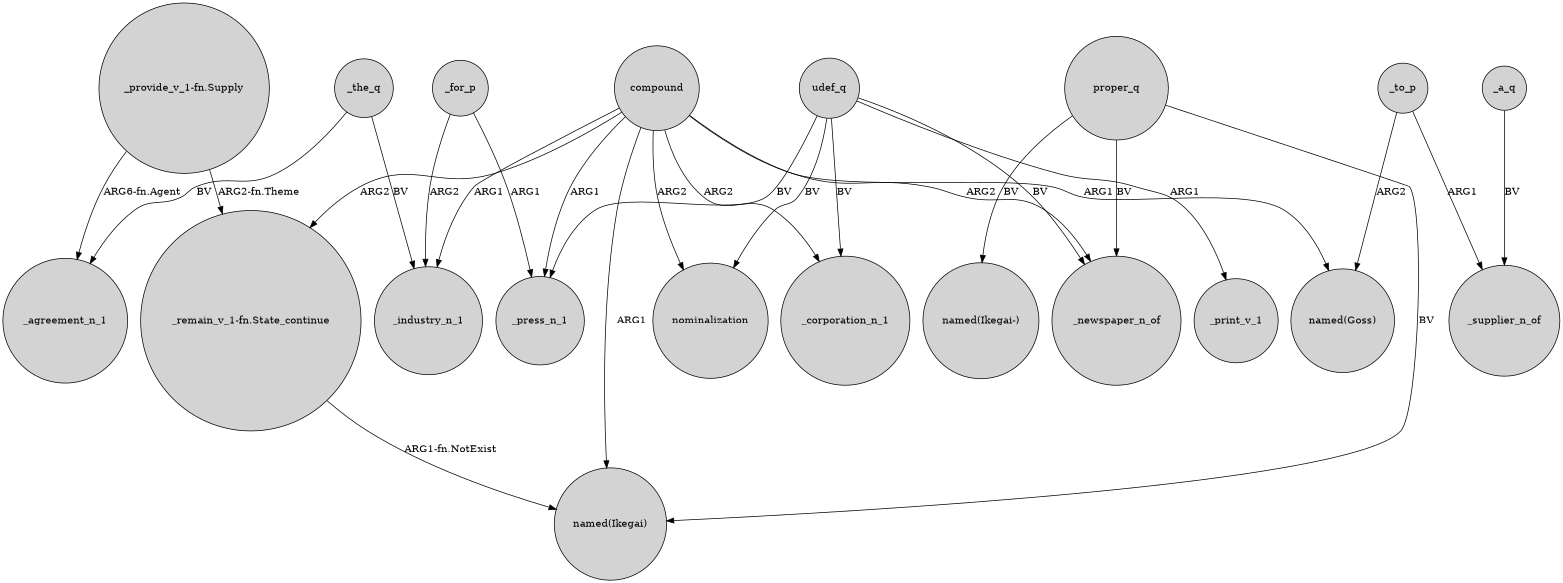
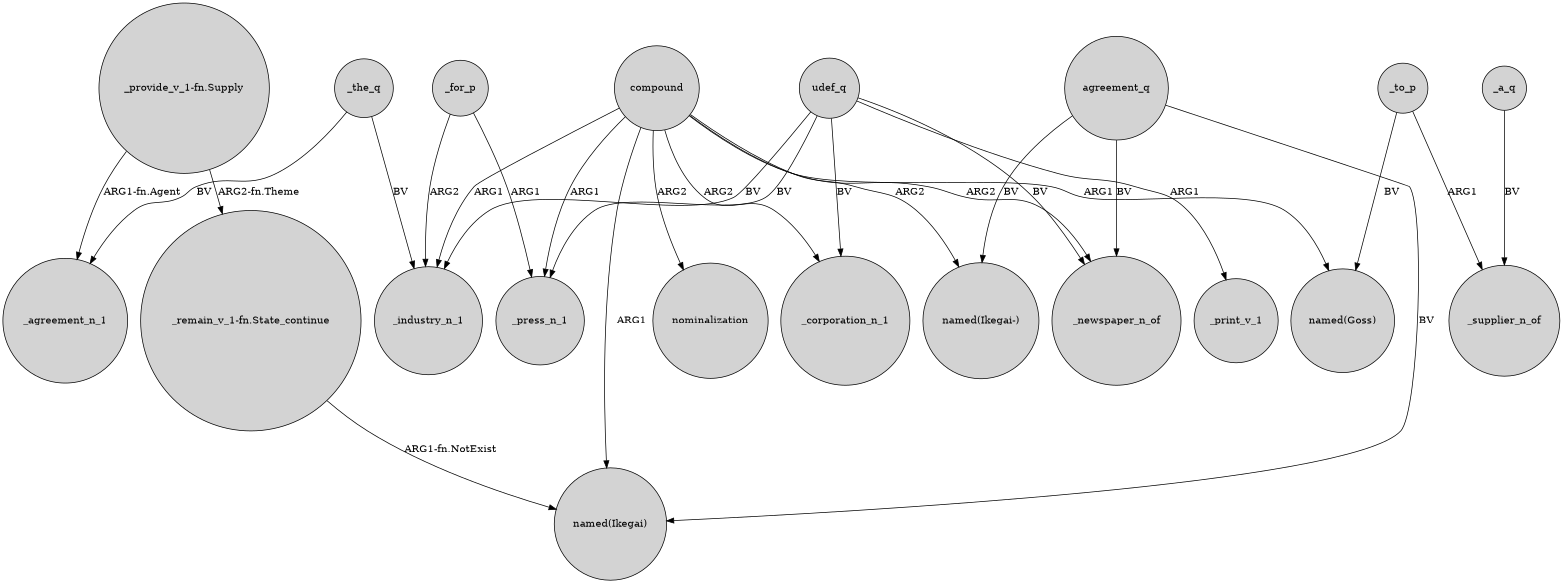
(1117, 88) -> (1117, 88)
(468, 178) -> (860, 188)
(142, 192) -> (142, 192)
(1392, 192) -> (1392, 192)
(796, 199) -> (603, 202)
